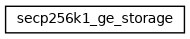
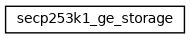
(95, 20) -> (95, 20)
